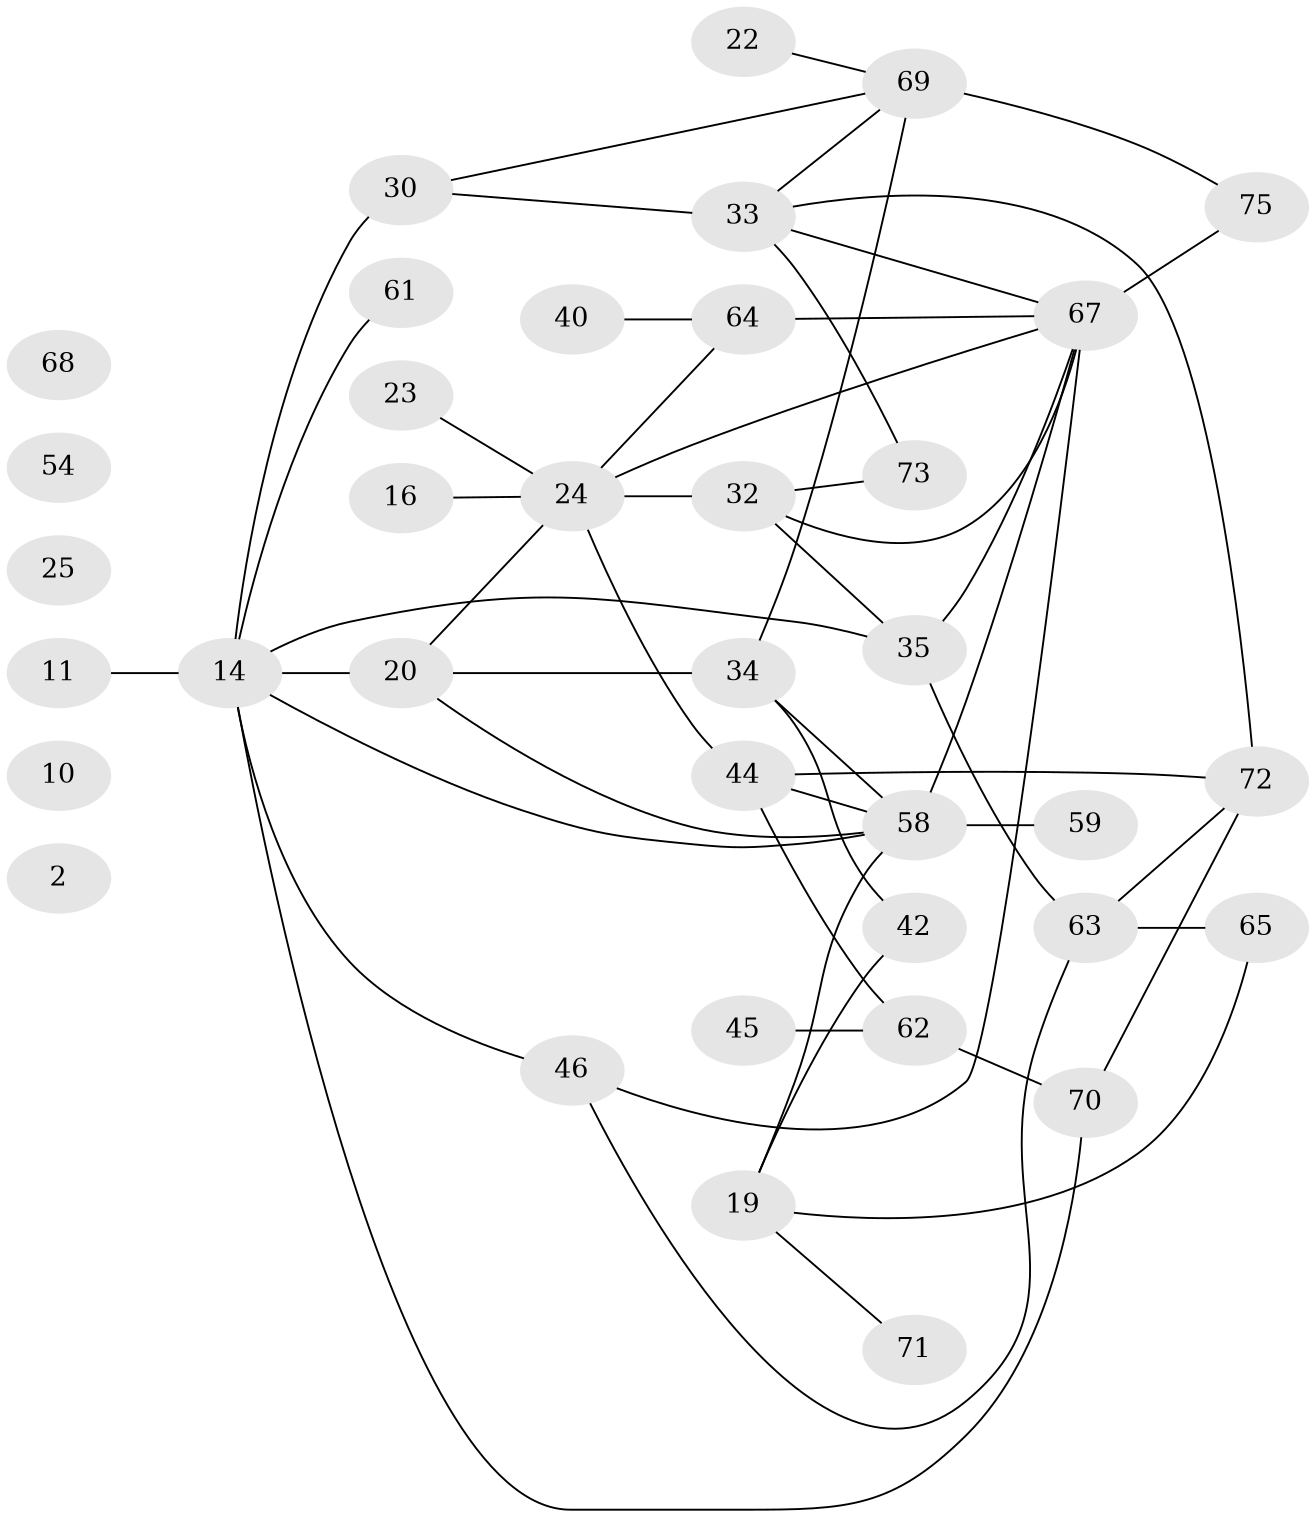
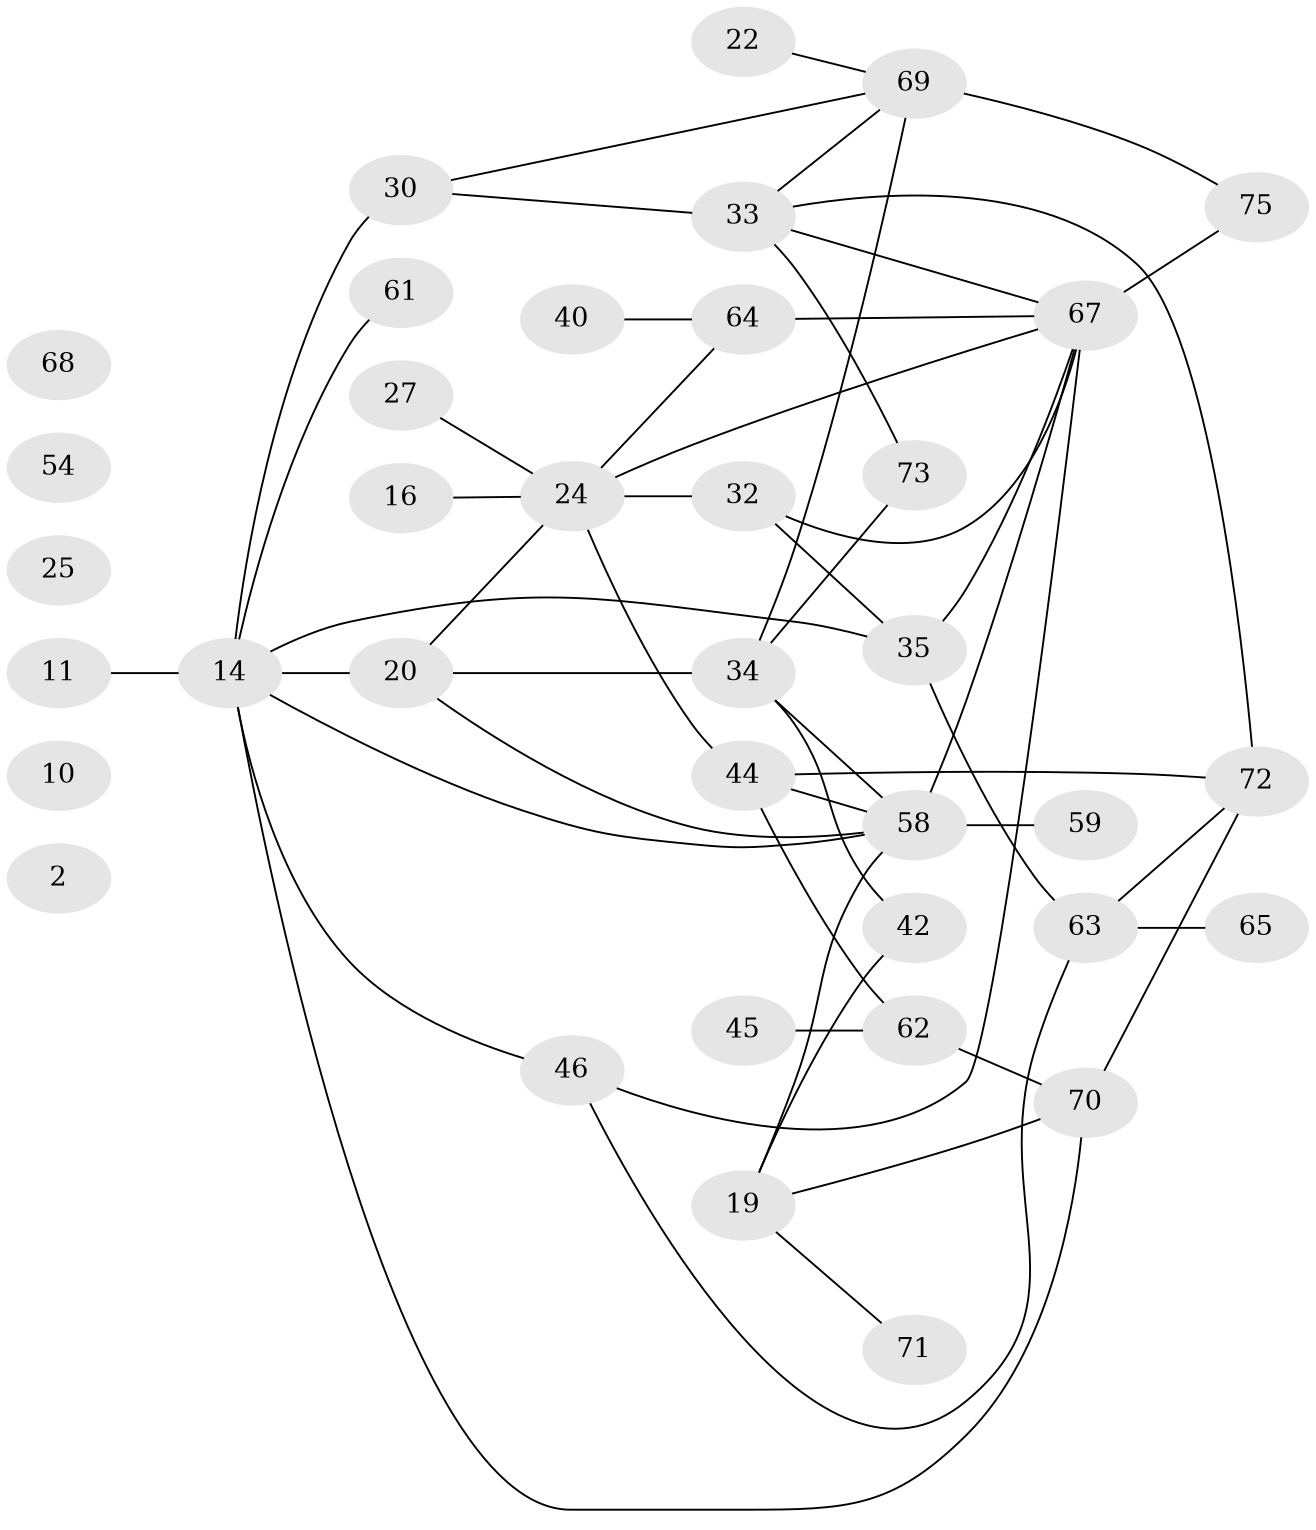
(401, 395) -> (401, 395)
(829, 486) -> (820, 584)
(1094, 1179) -> (917, 1159)
